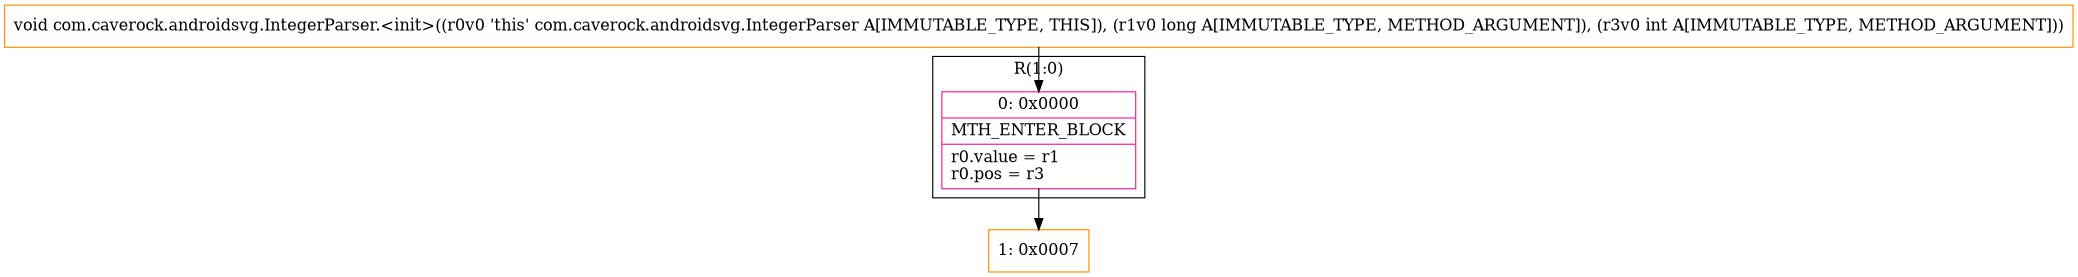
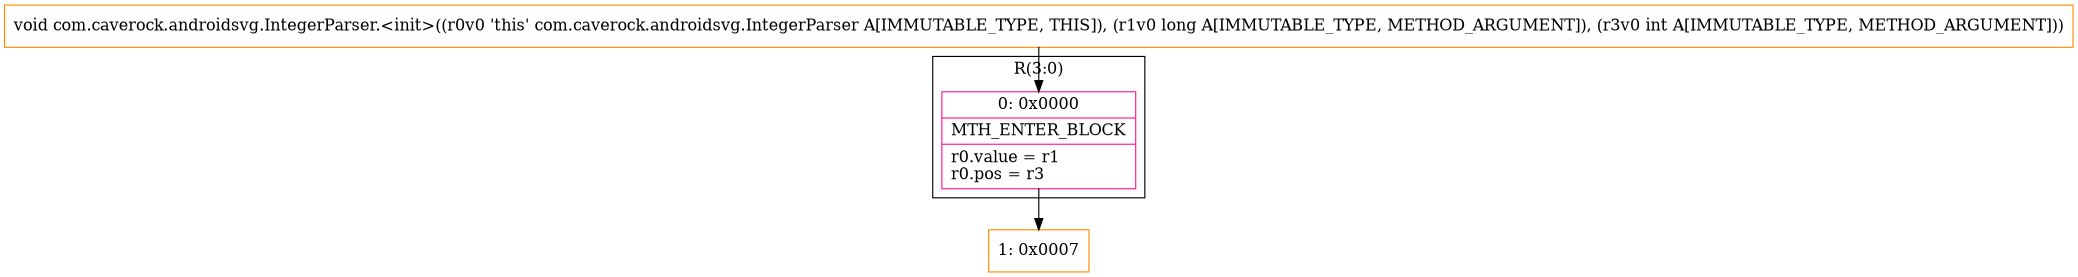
(1039, 70) -> (1039, 70)
